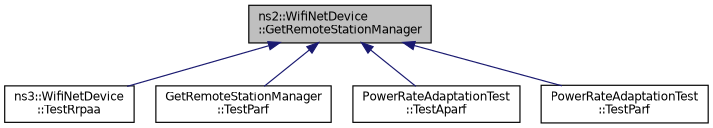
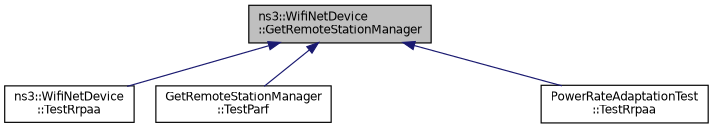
(340, 24) -> (340, 24)
(436, 104) -> none
(625, 104) -> (625, 104)
